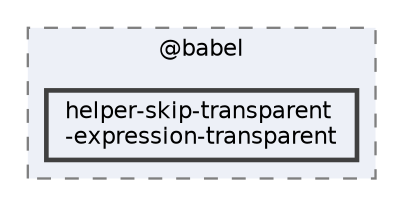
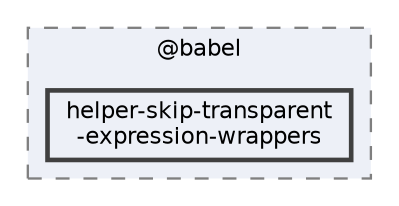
(202, 125) -> (199, 125)
